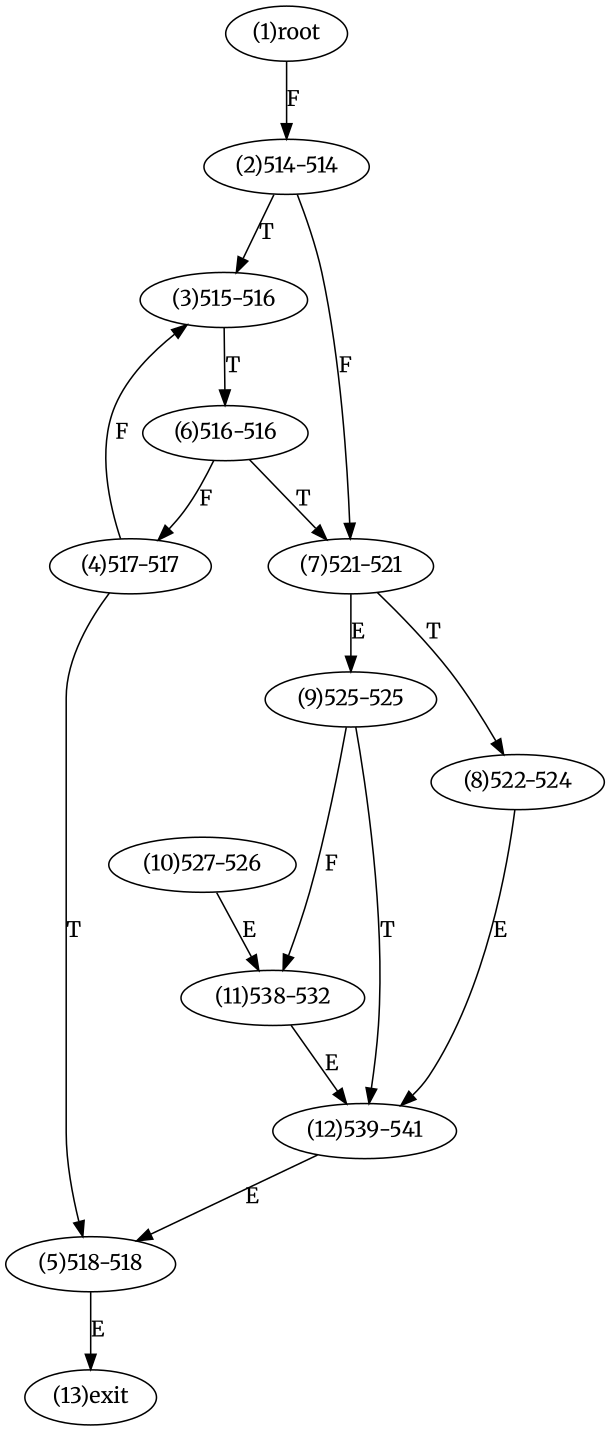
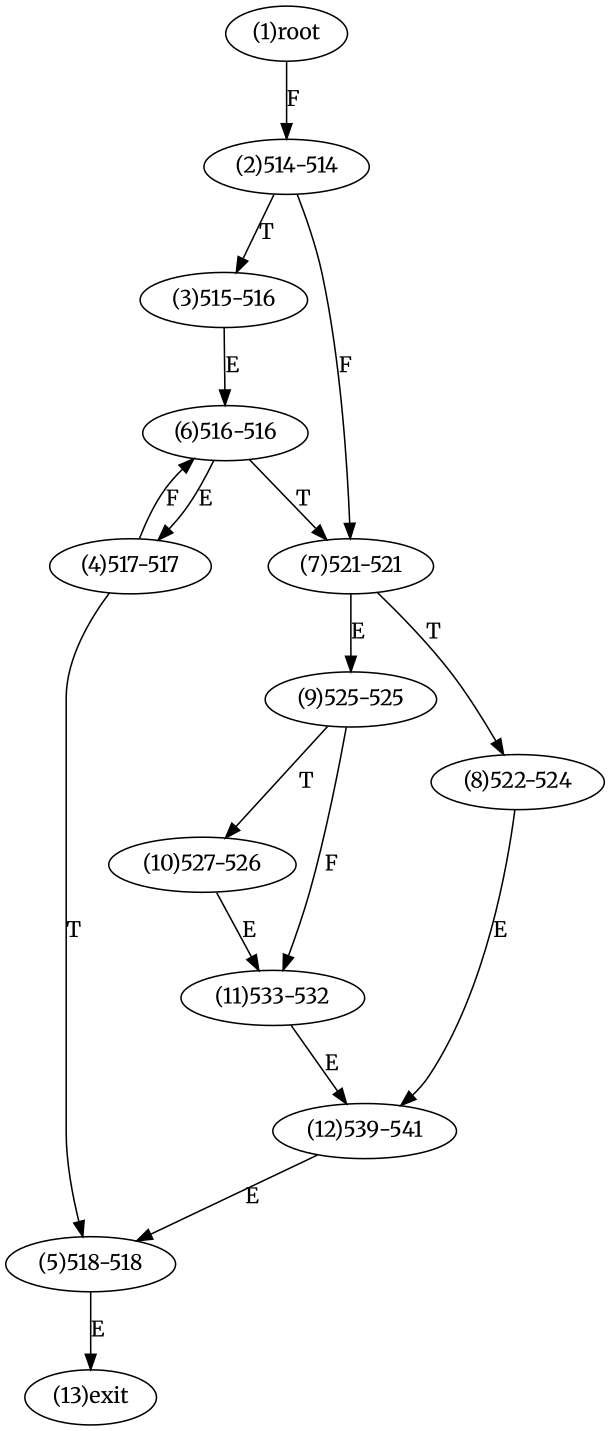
(233, 367) -> (233, 367)
(109, 426) -> (157, 502)
(206, 500) -> (206, 500)
(378, 907) -> (282, 776)
(273, 998) -> (273, 998)
